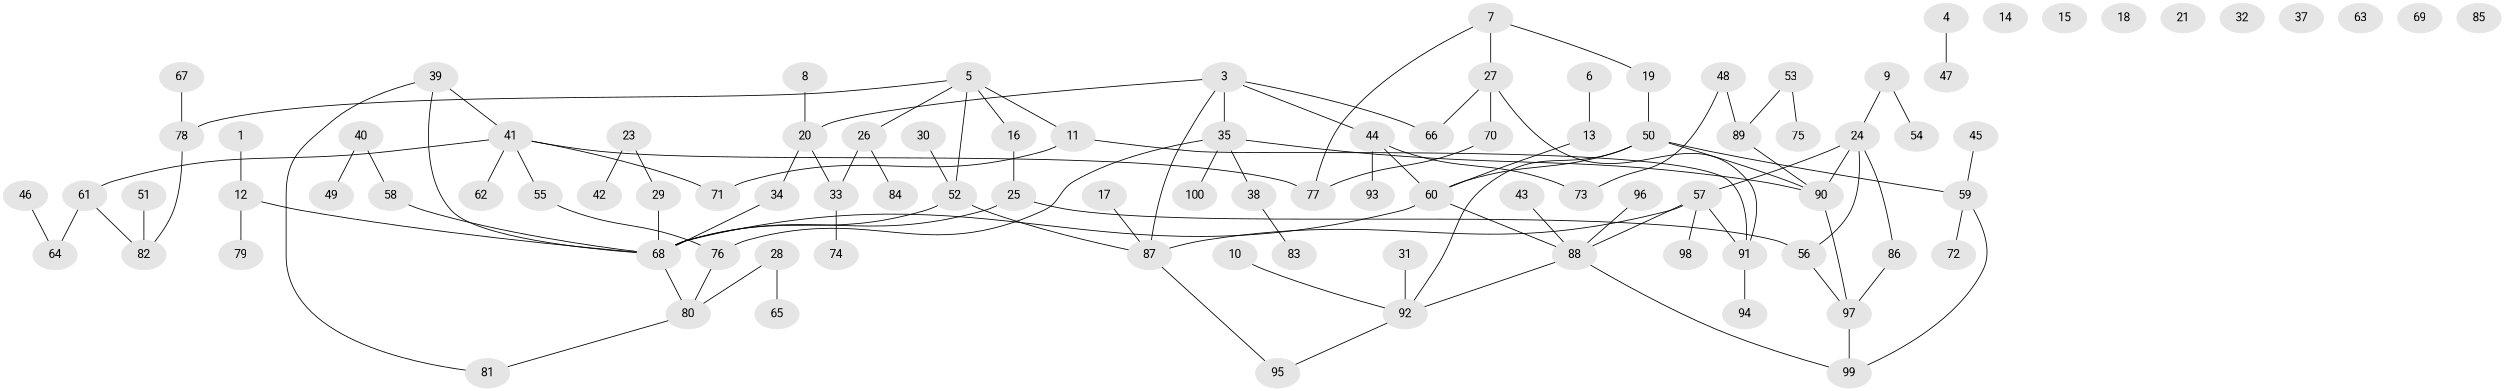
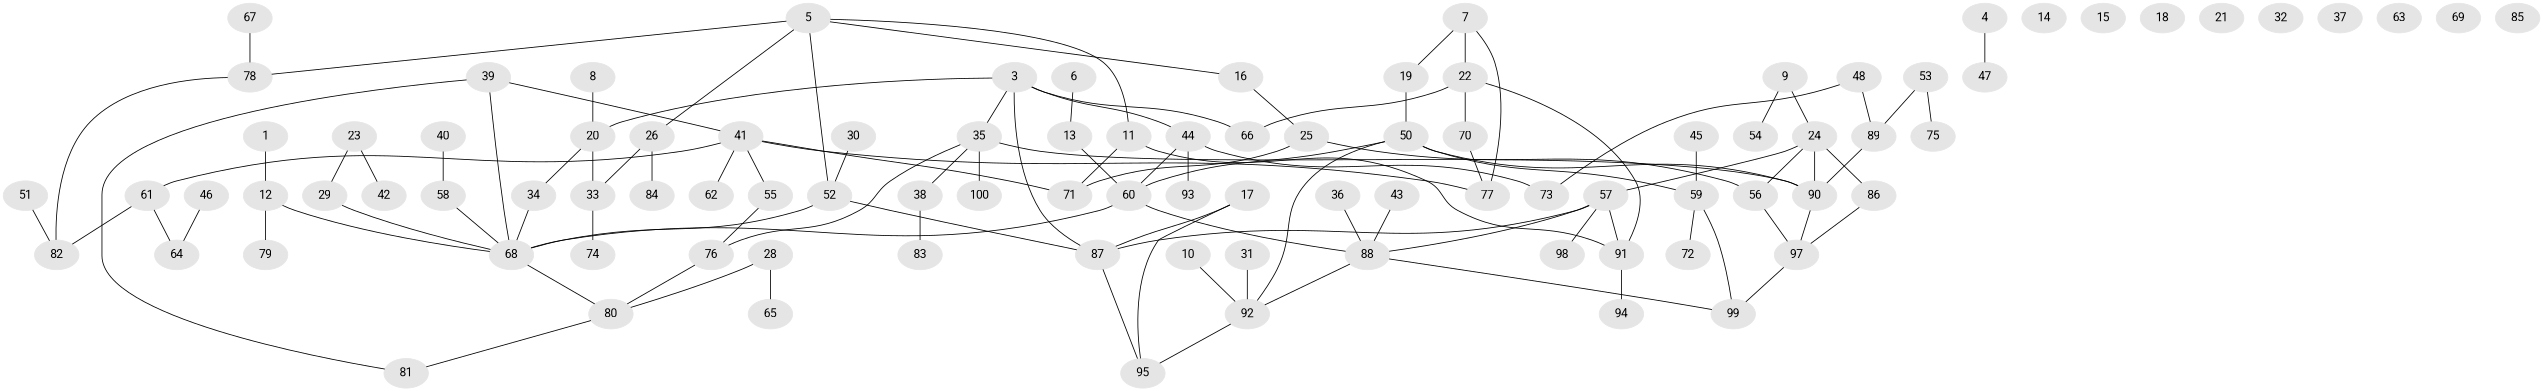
(1491, 77) -> (1465, 77)
(331, 196) -> none
(1640, 196) -> (1338, 196)
(885, 226) -> (1147, 170)
none -> (1149, 259)
